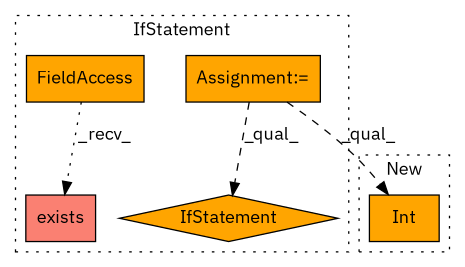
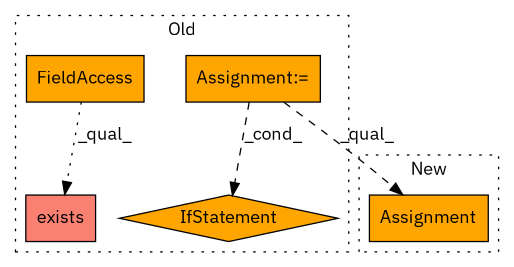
(182, 30) -> (182, 30)
(105, 135) -> (105, 135)
(272, 135) -> (274, 135)
(404, 218) -> (429, 218)
